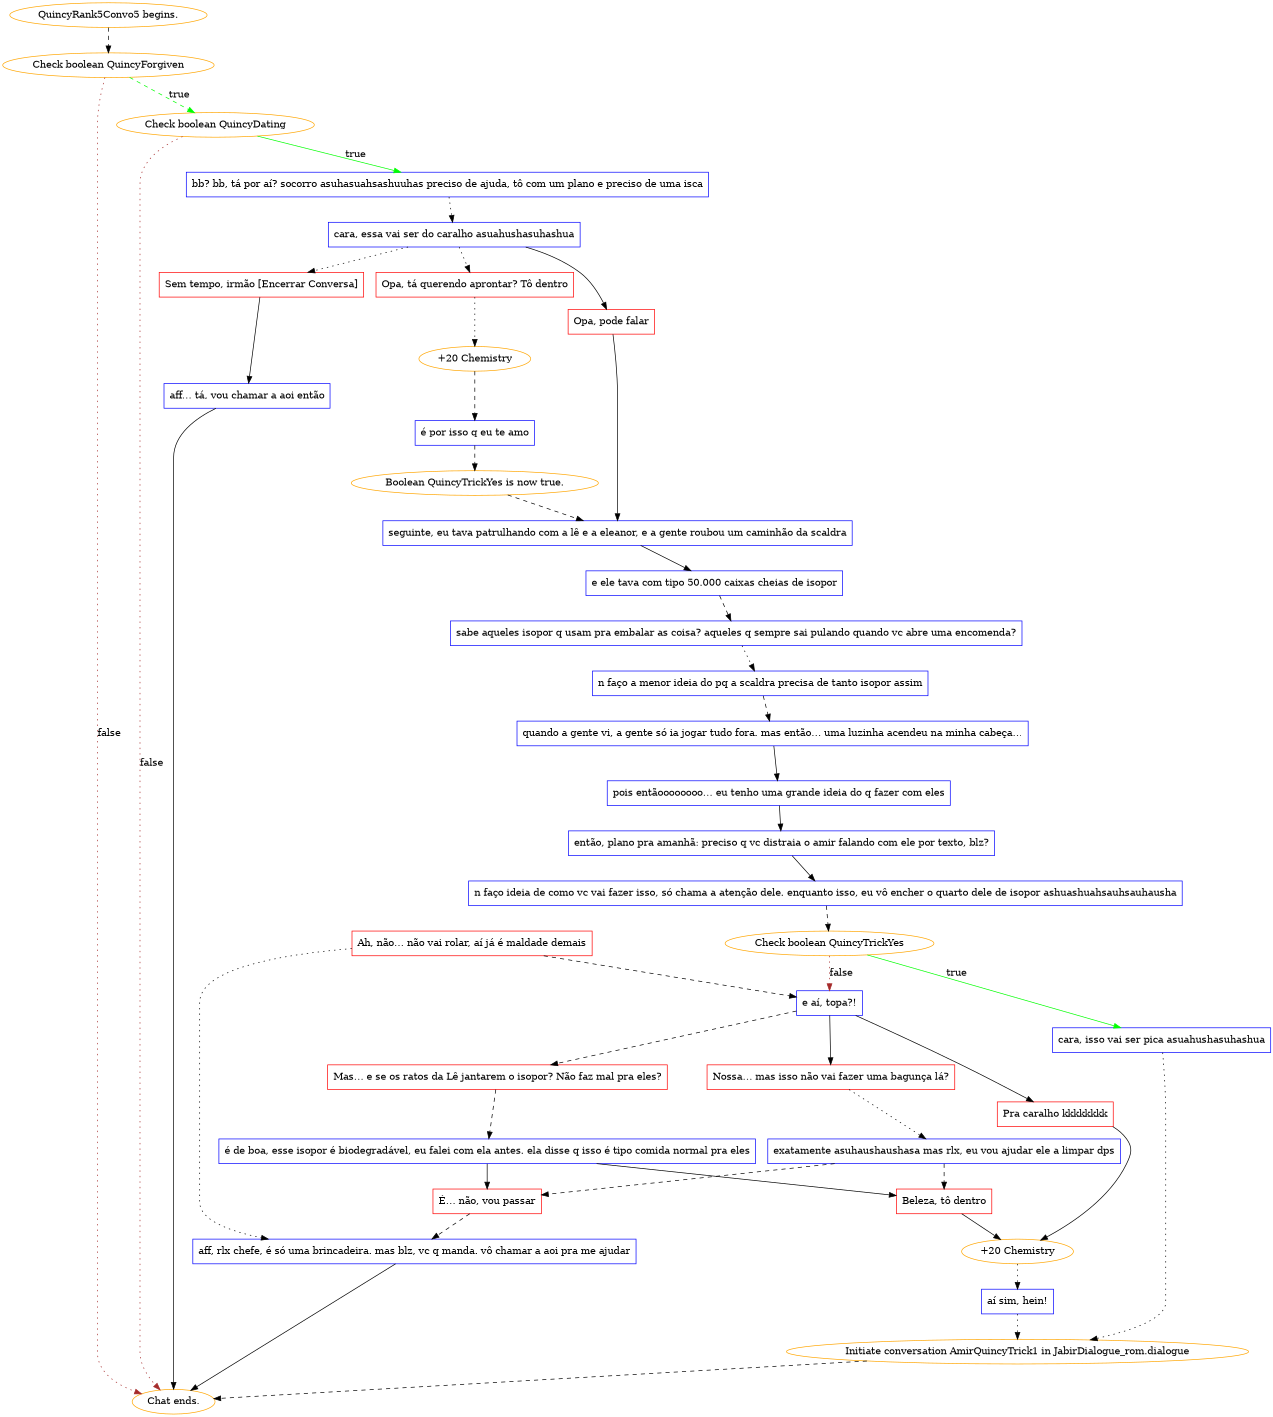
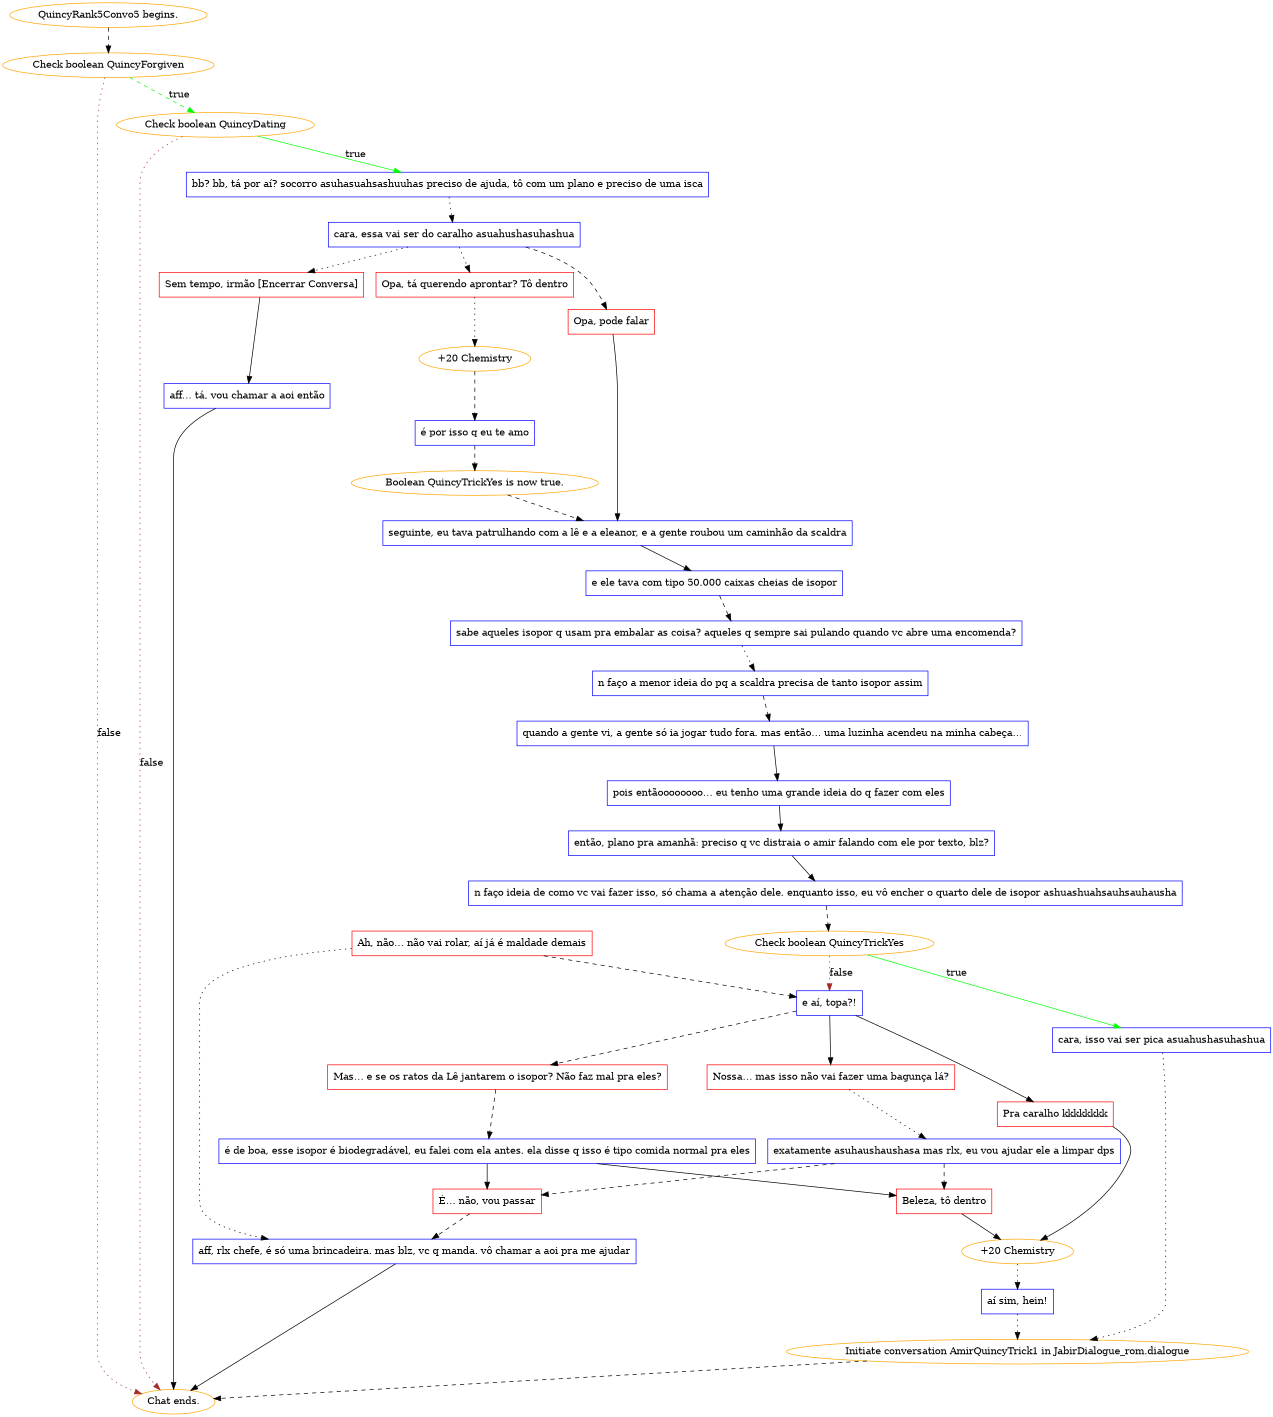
(571, 267) -> (571, 267)
